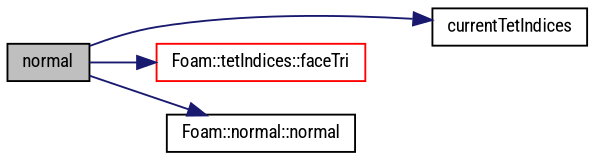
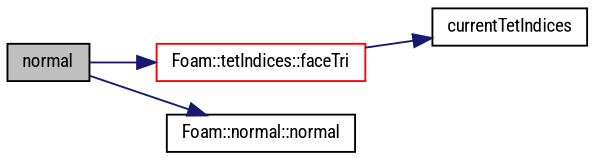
(250, 18) -> (389, 44)
